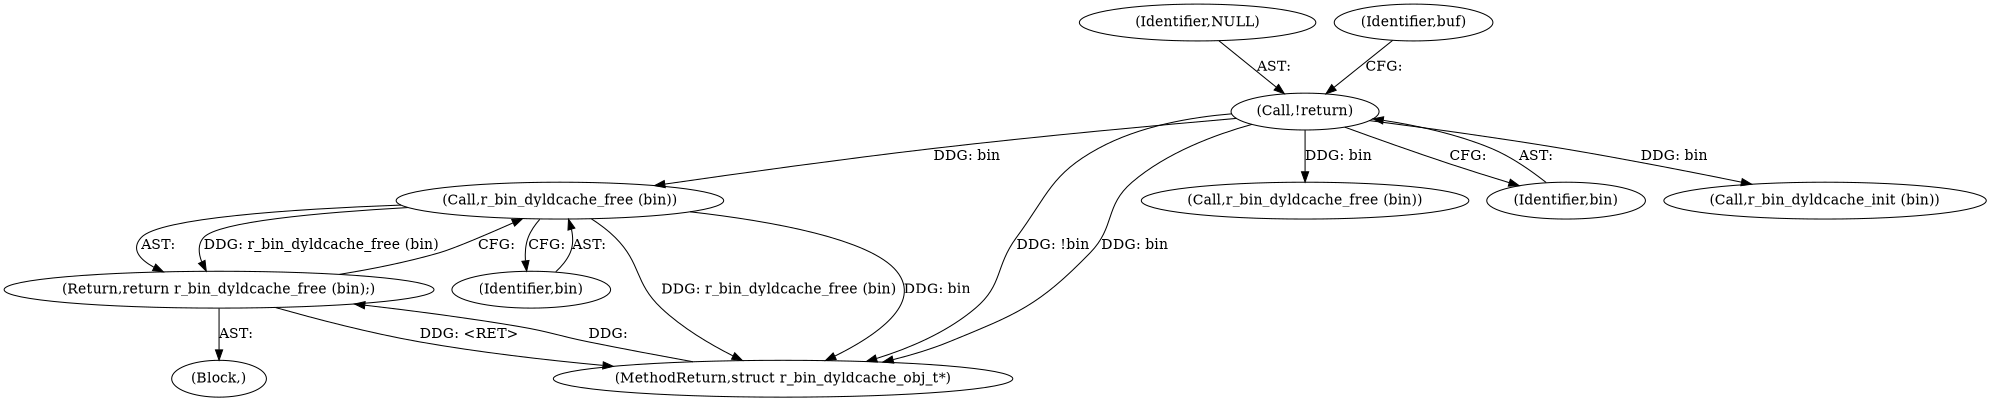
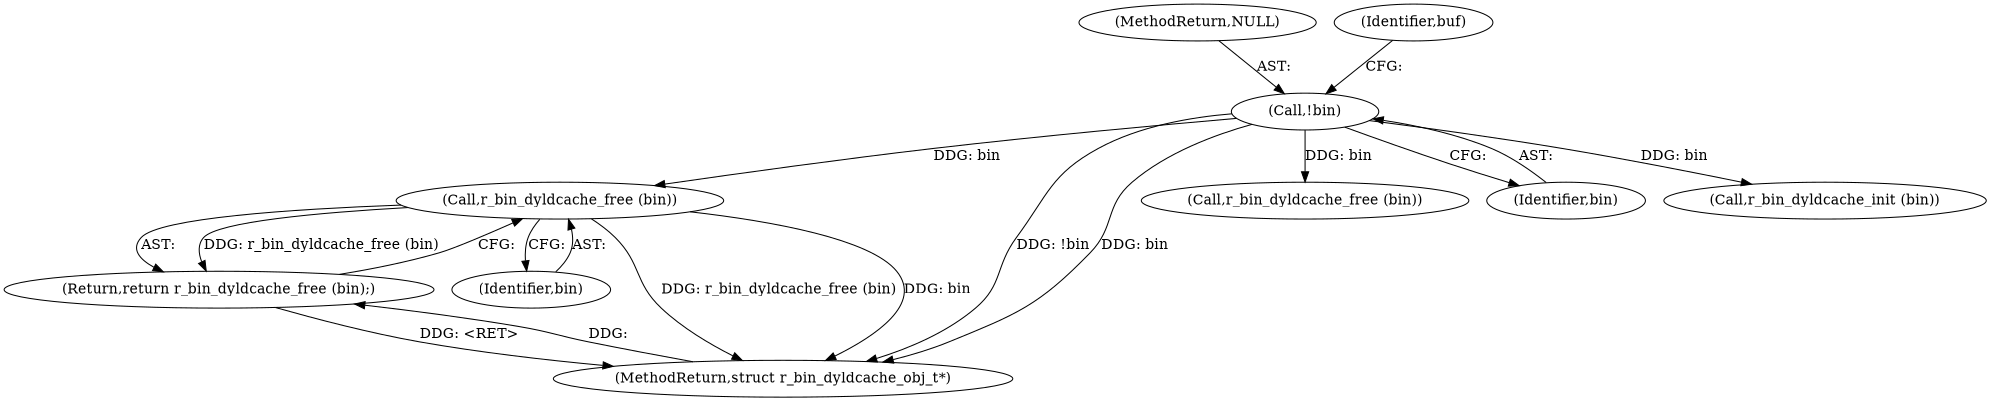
(1198, 23) -> (1198, 23)
(1305, 112) -> (1305, 112)
(219, 379) -> none
